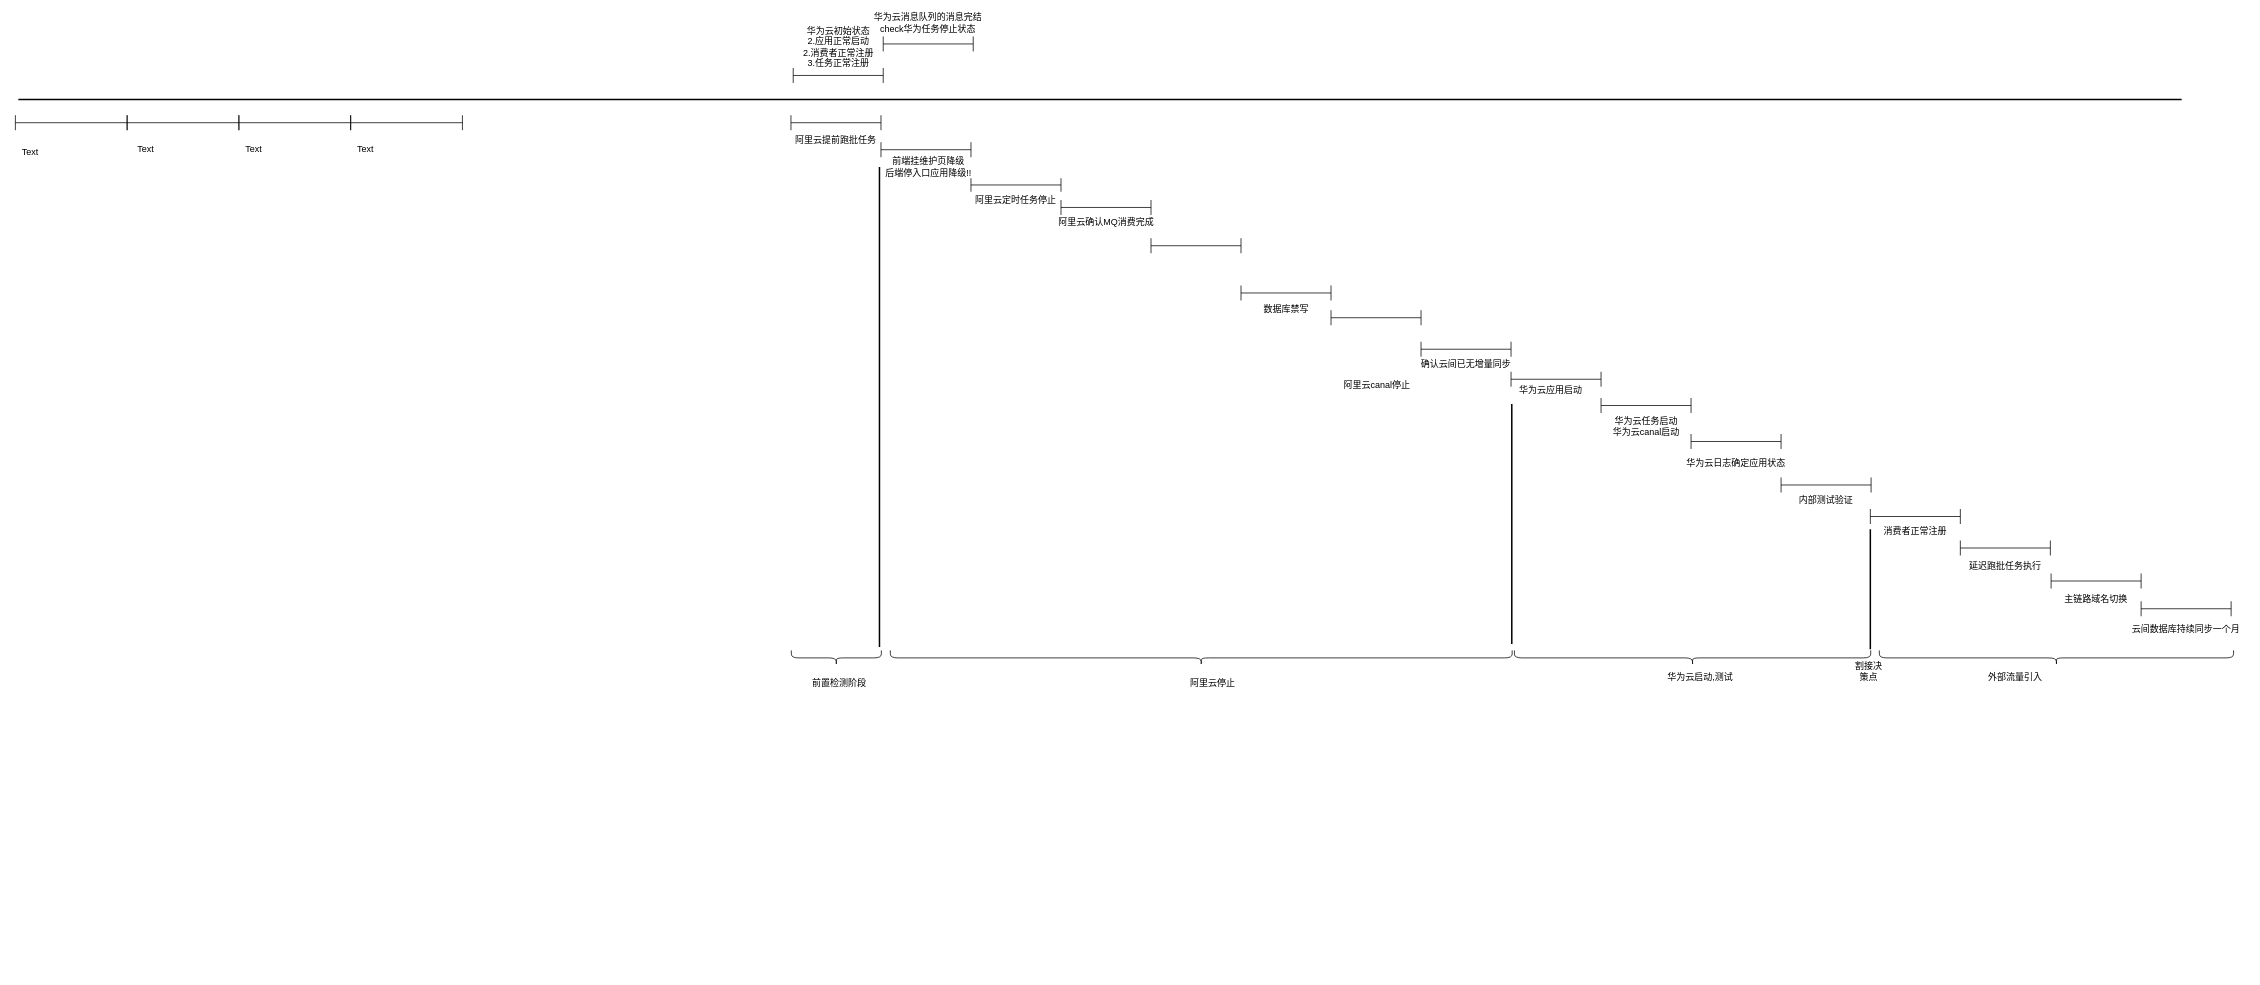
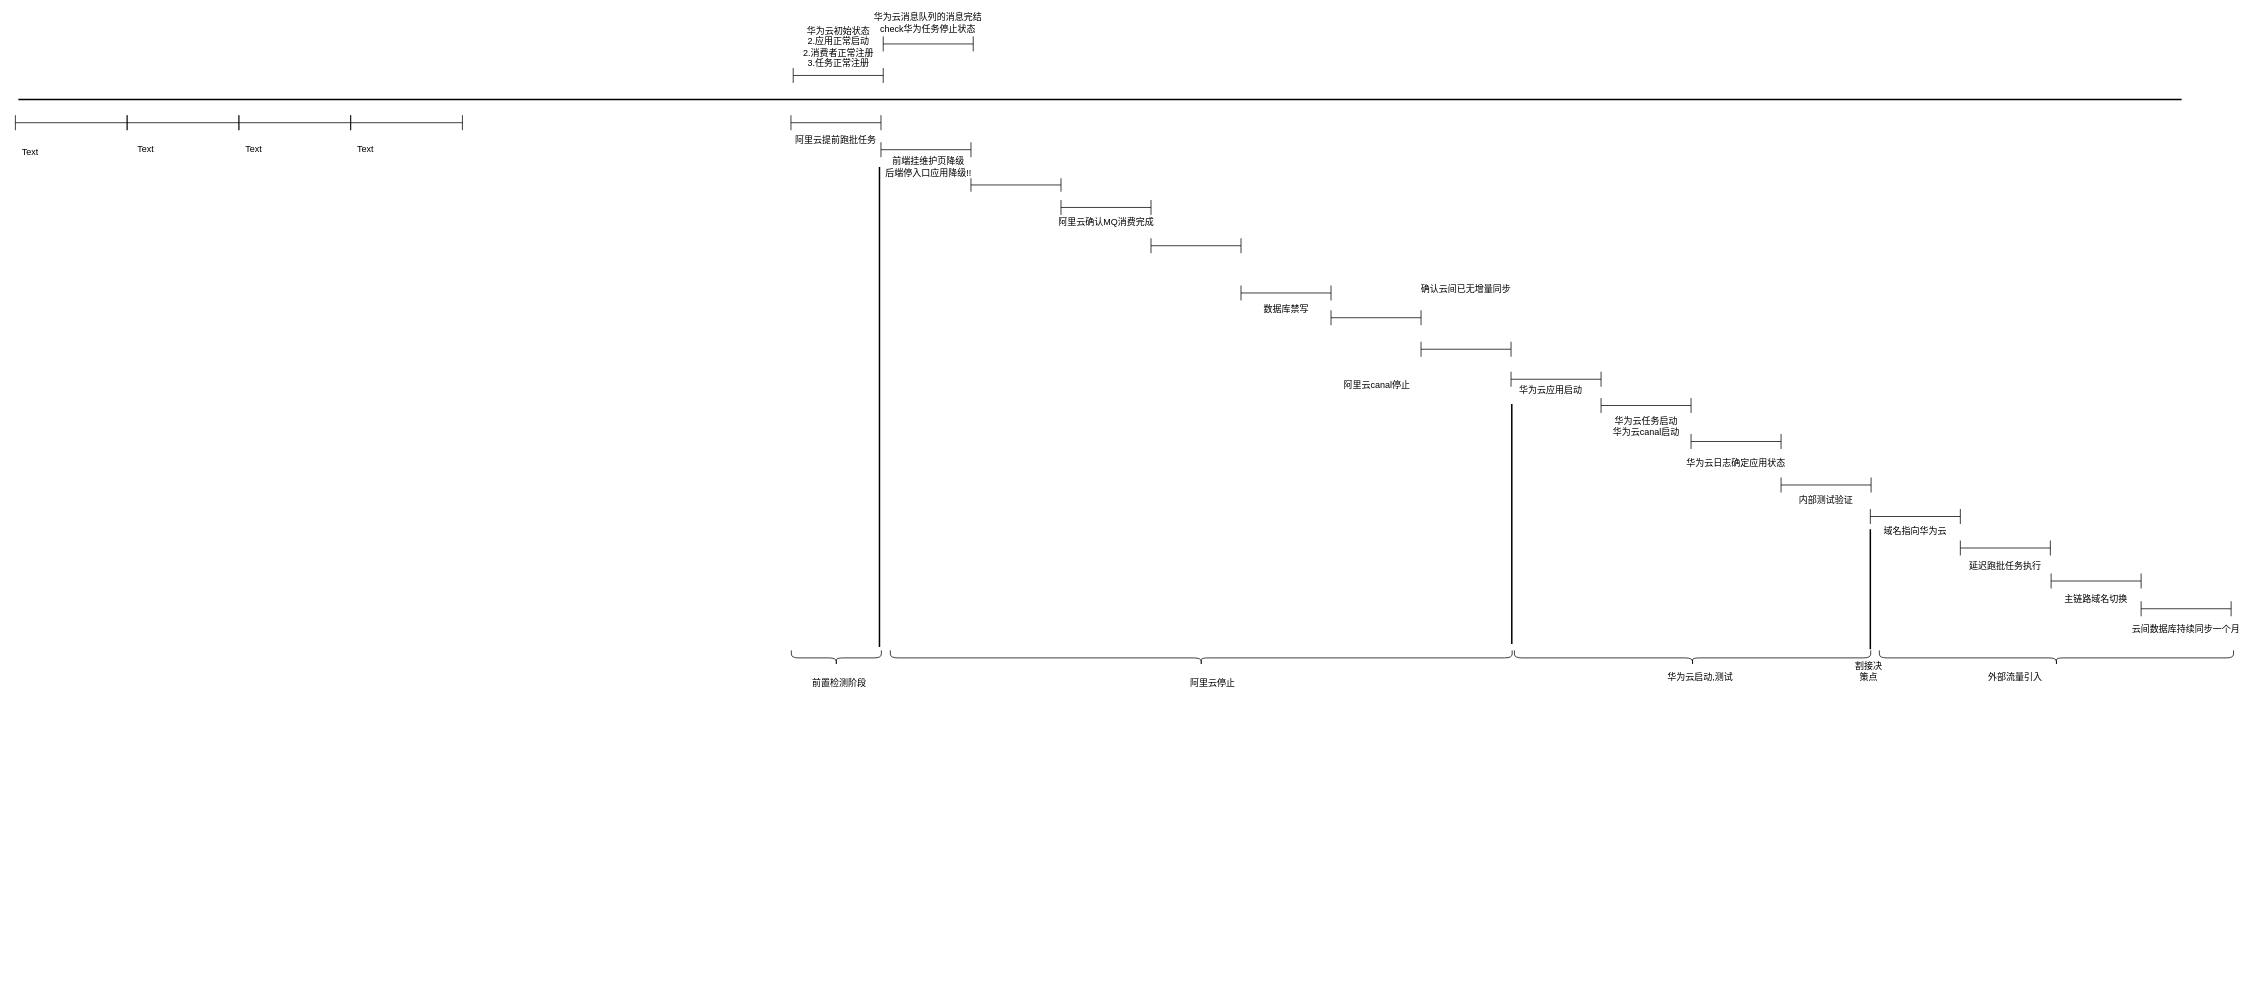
(1016, 201) -> none
(1466, 364) -> (1466, 289)
(1915, 531) -> (1915, 531)
